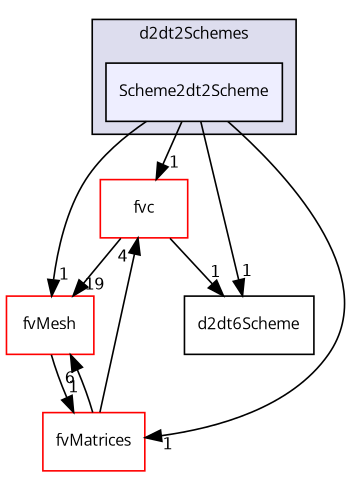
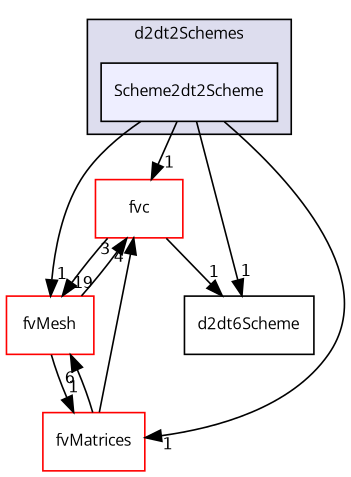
none -> (100, 274)
